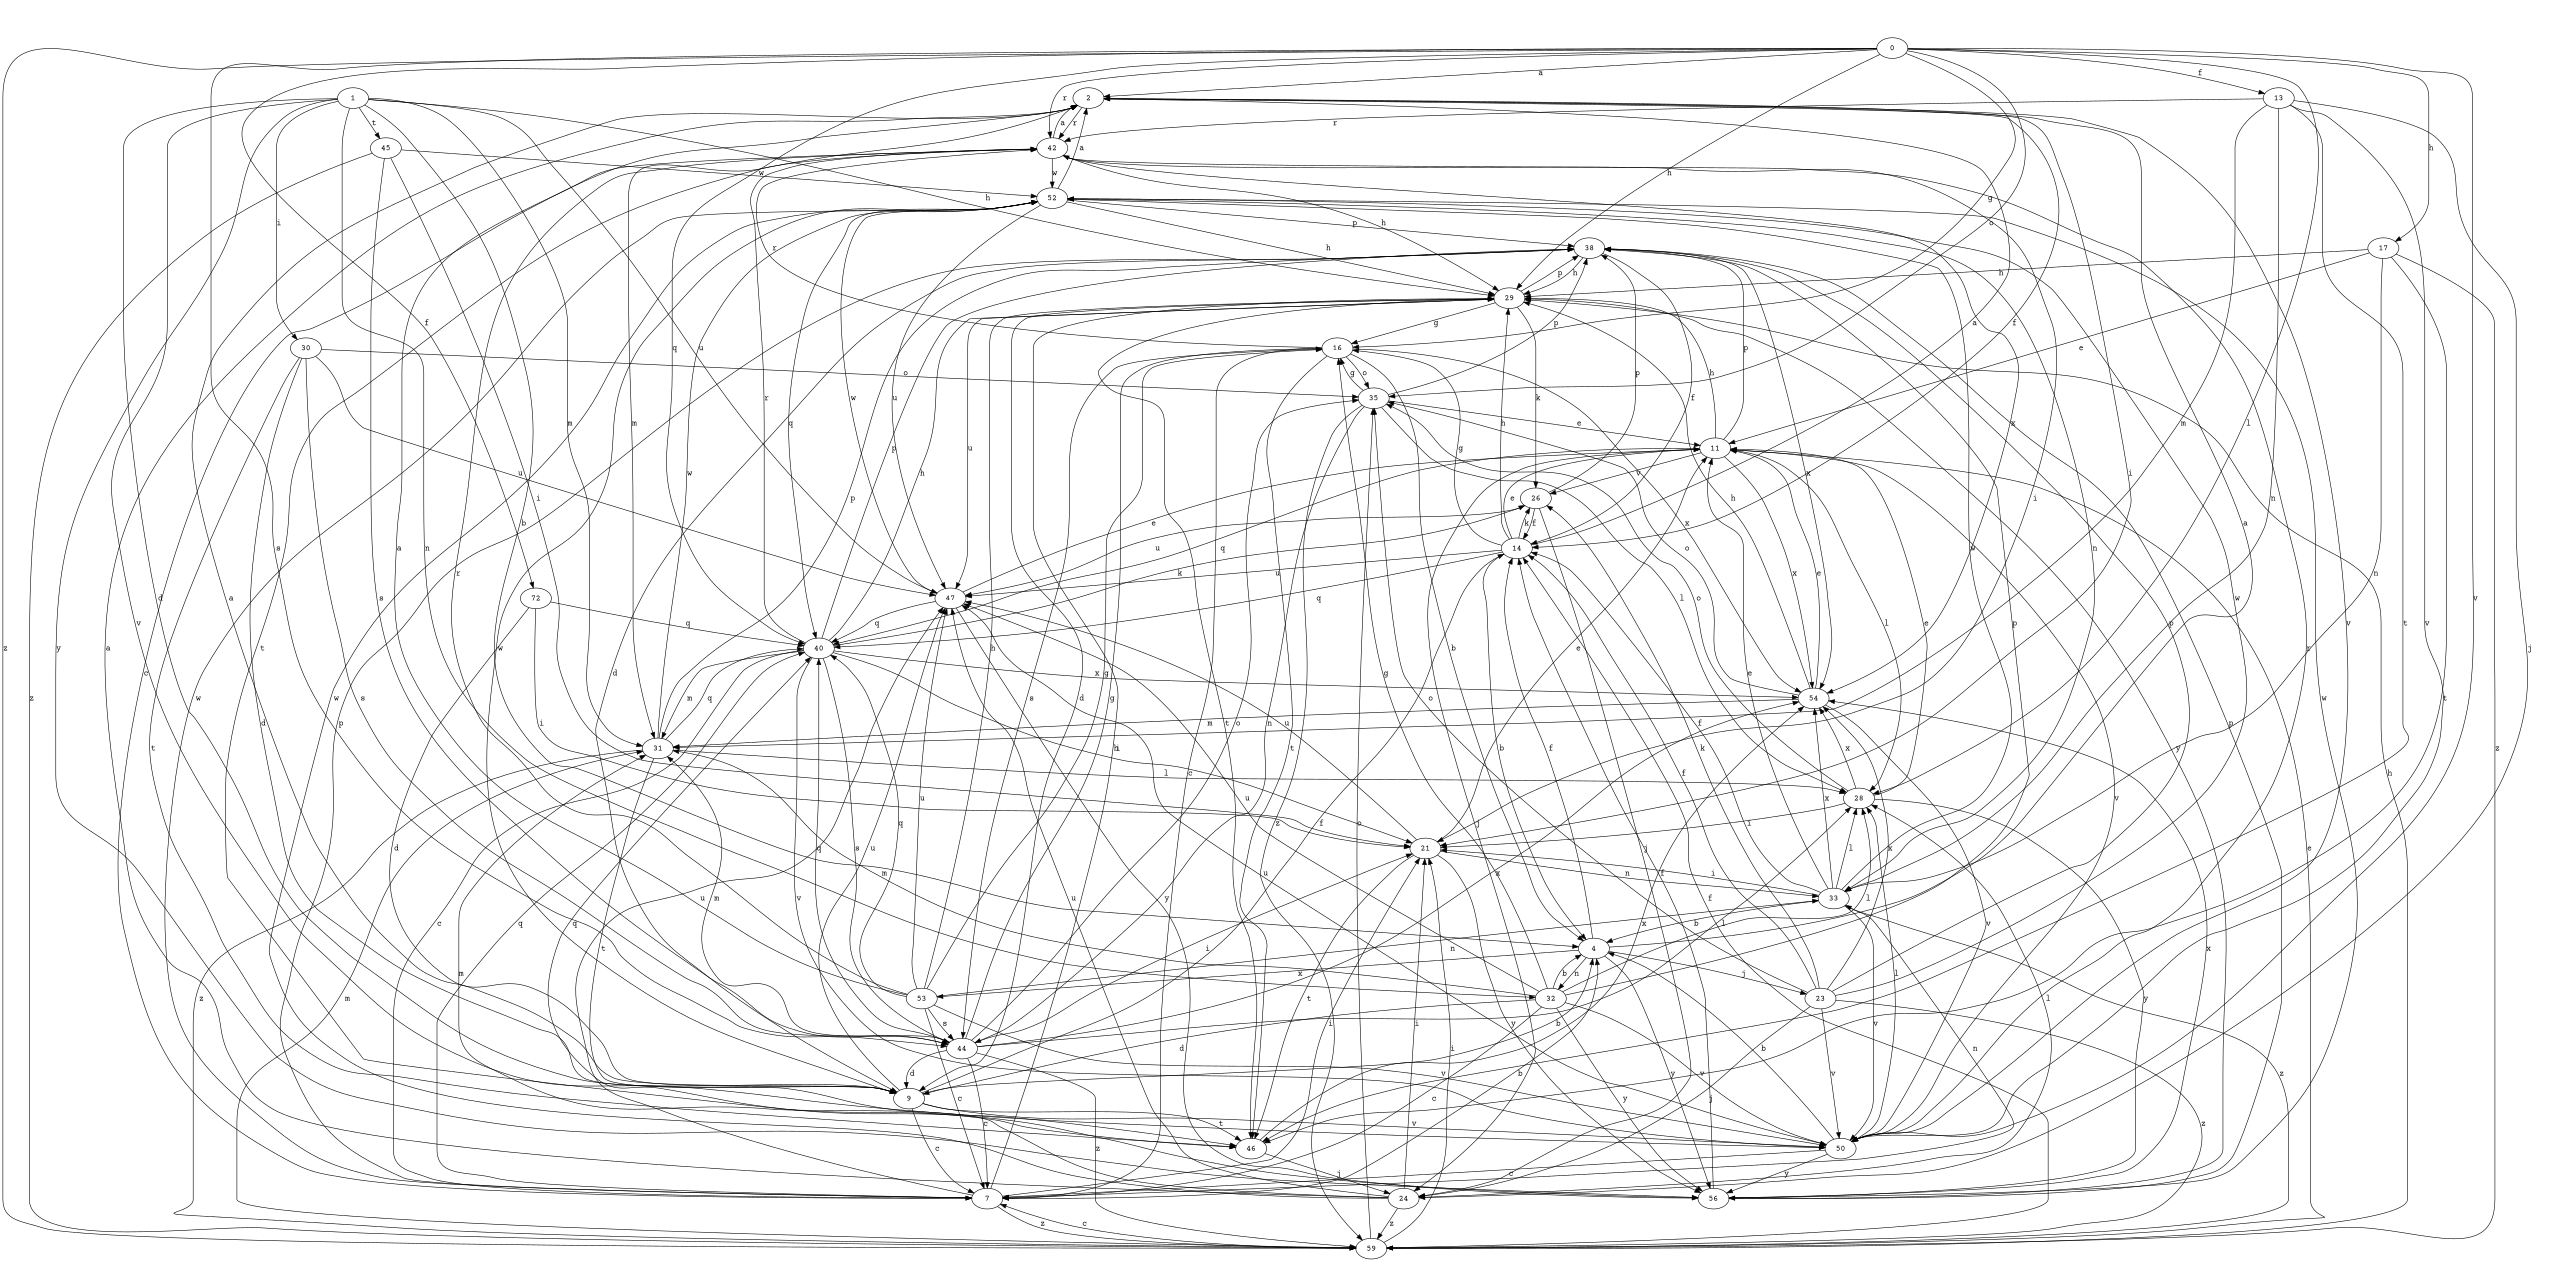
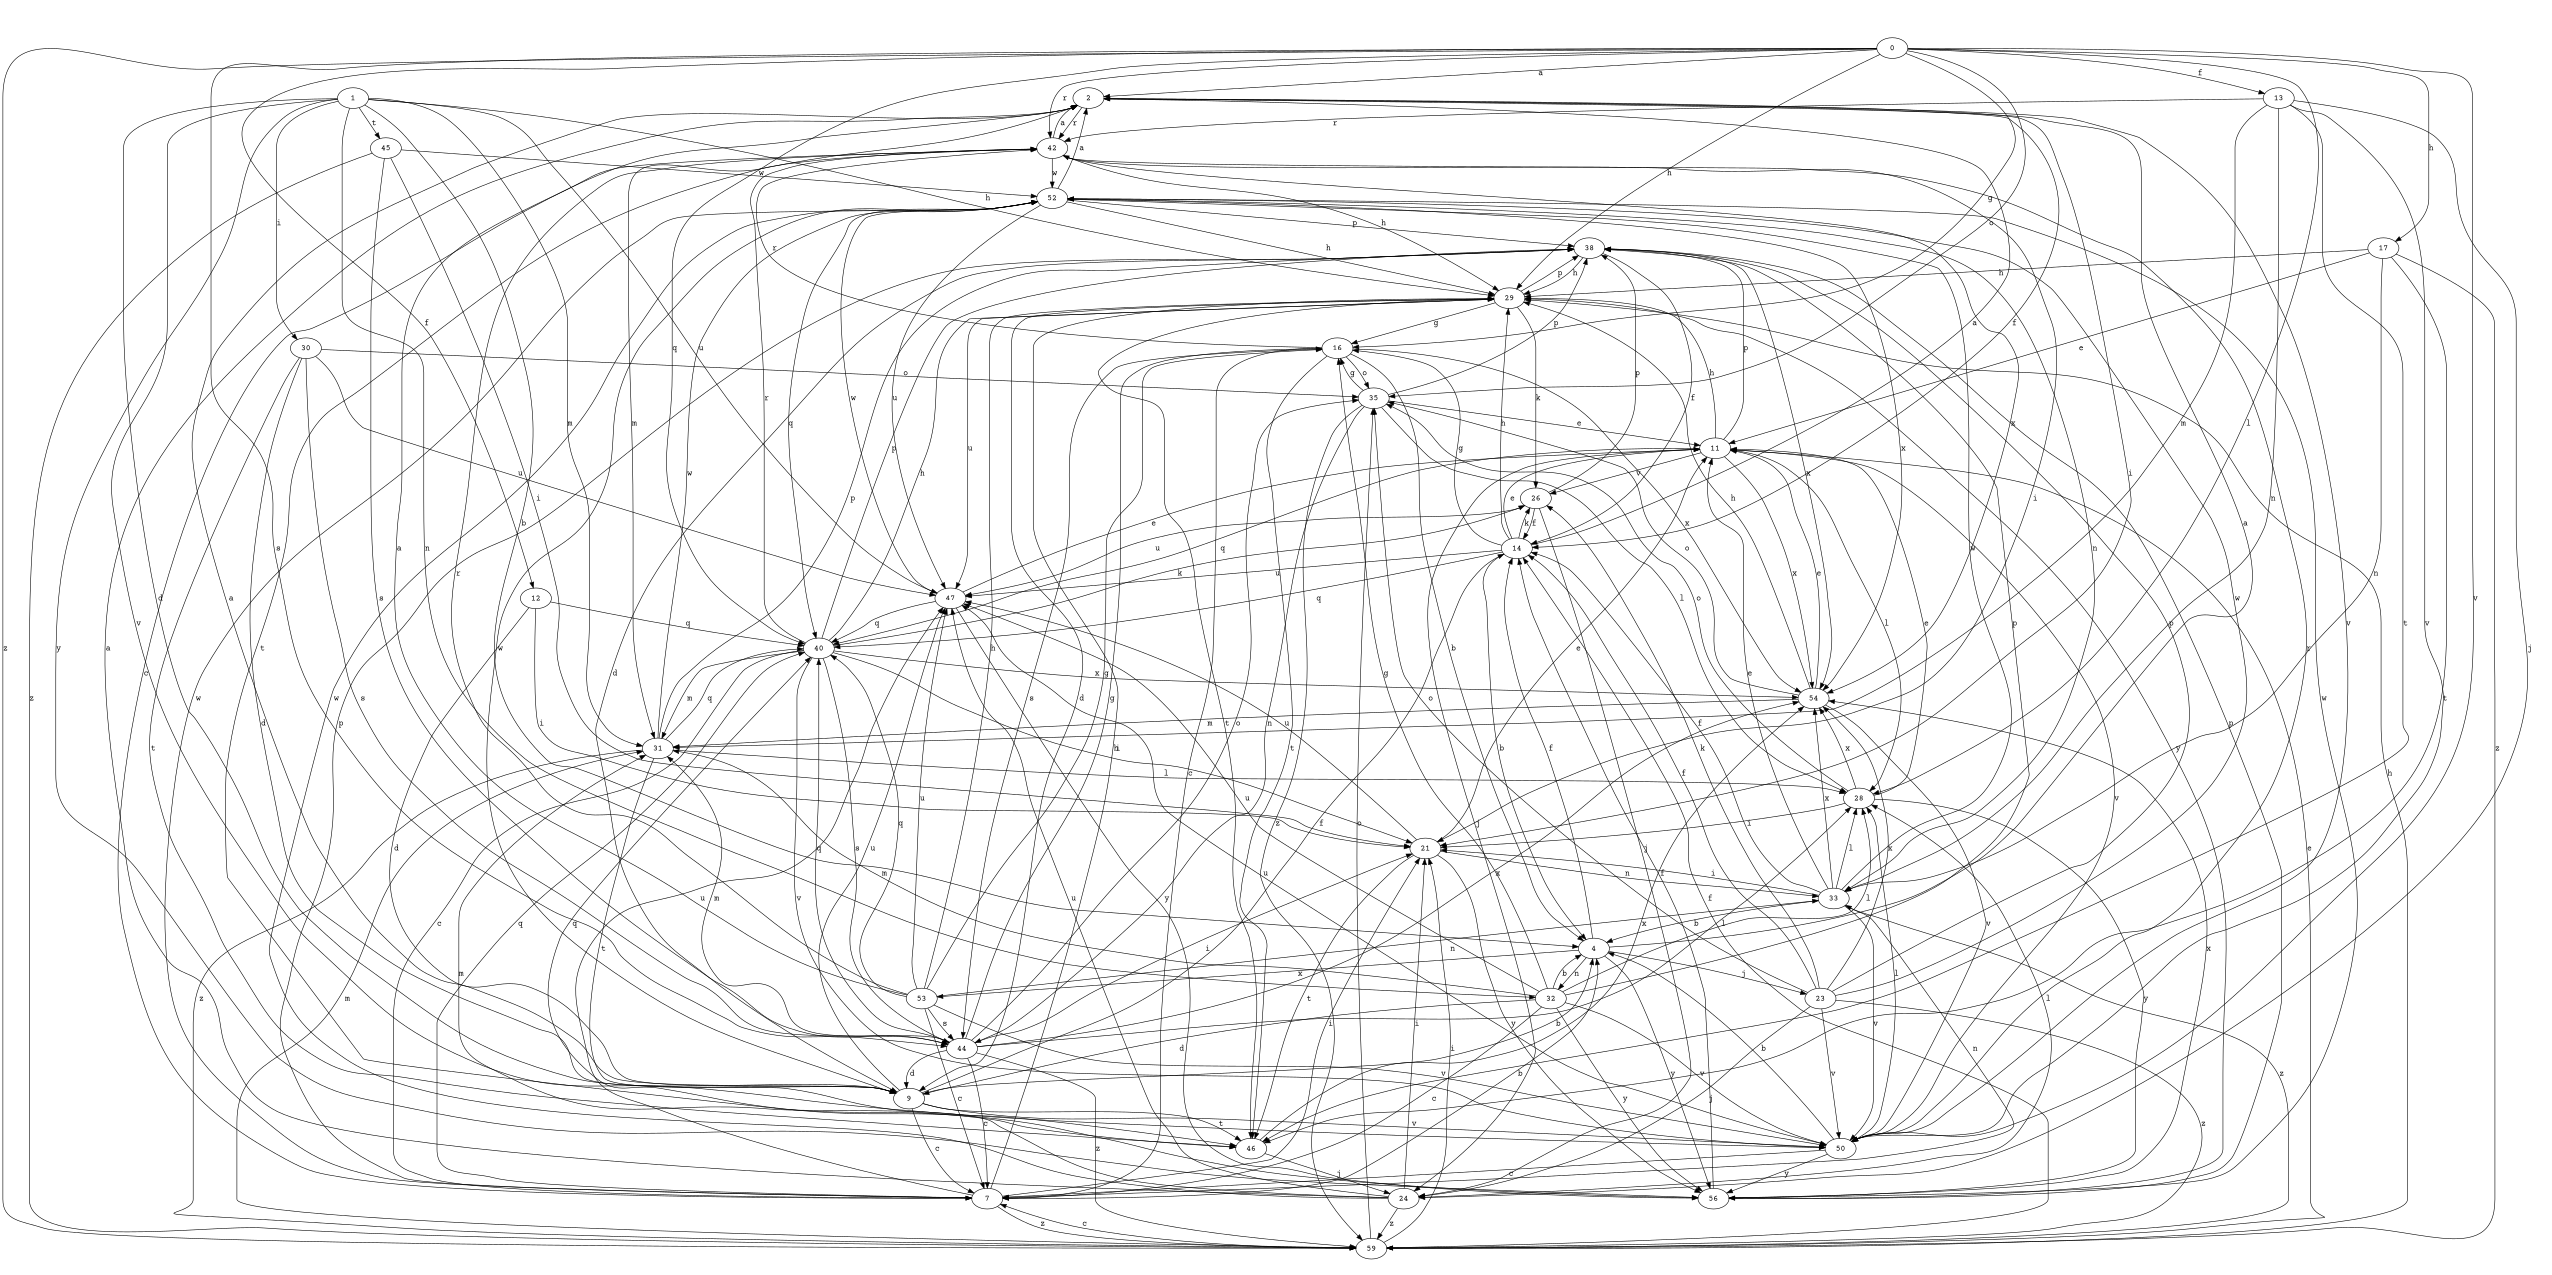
none -> (1682, 232)
(536, 598) -> (536, 598)
